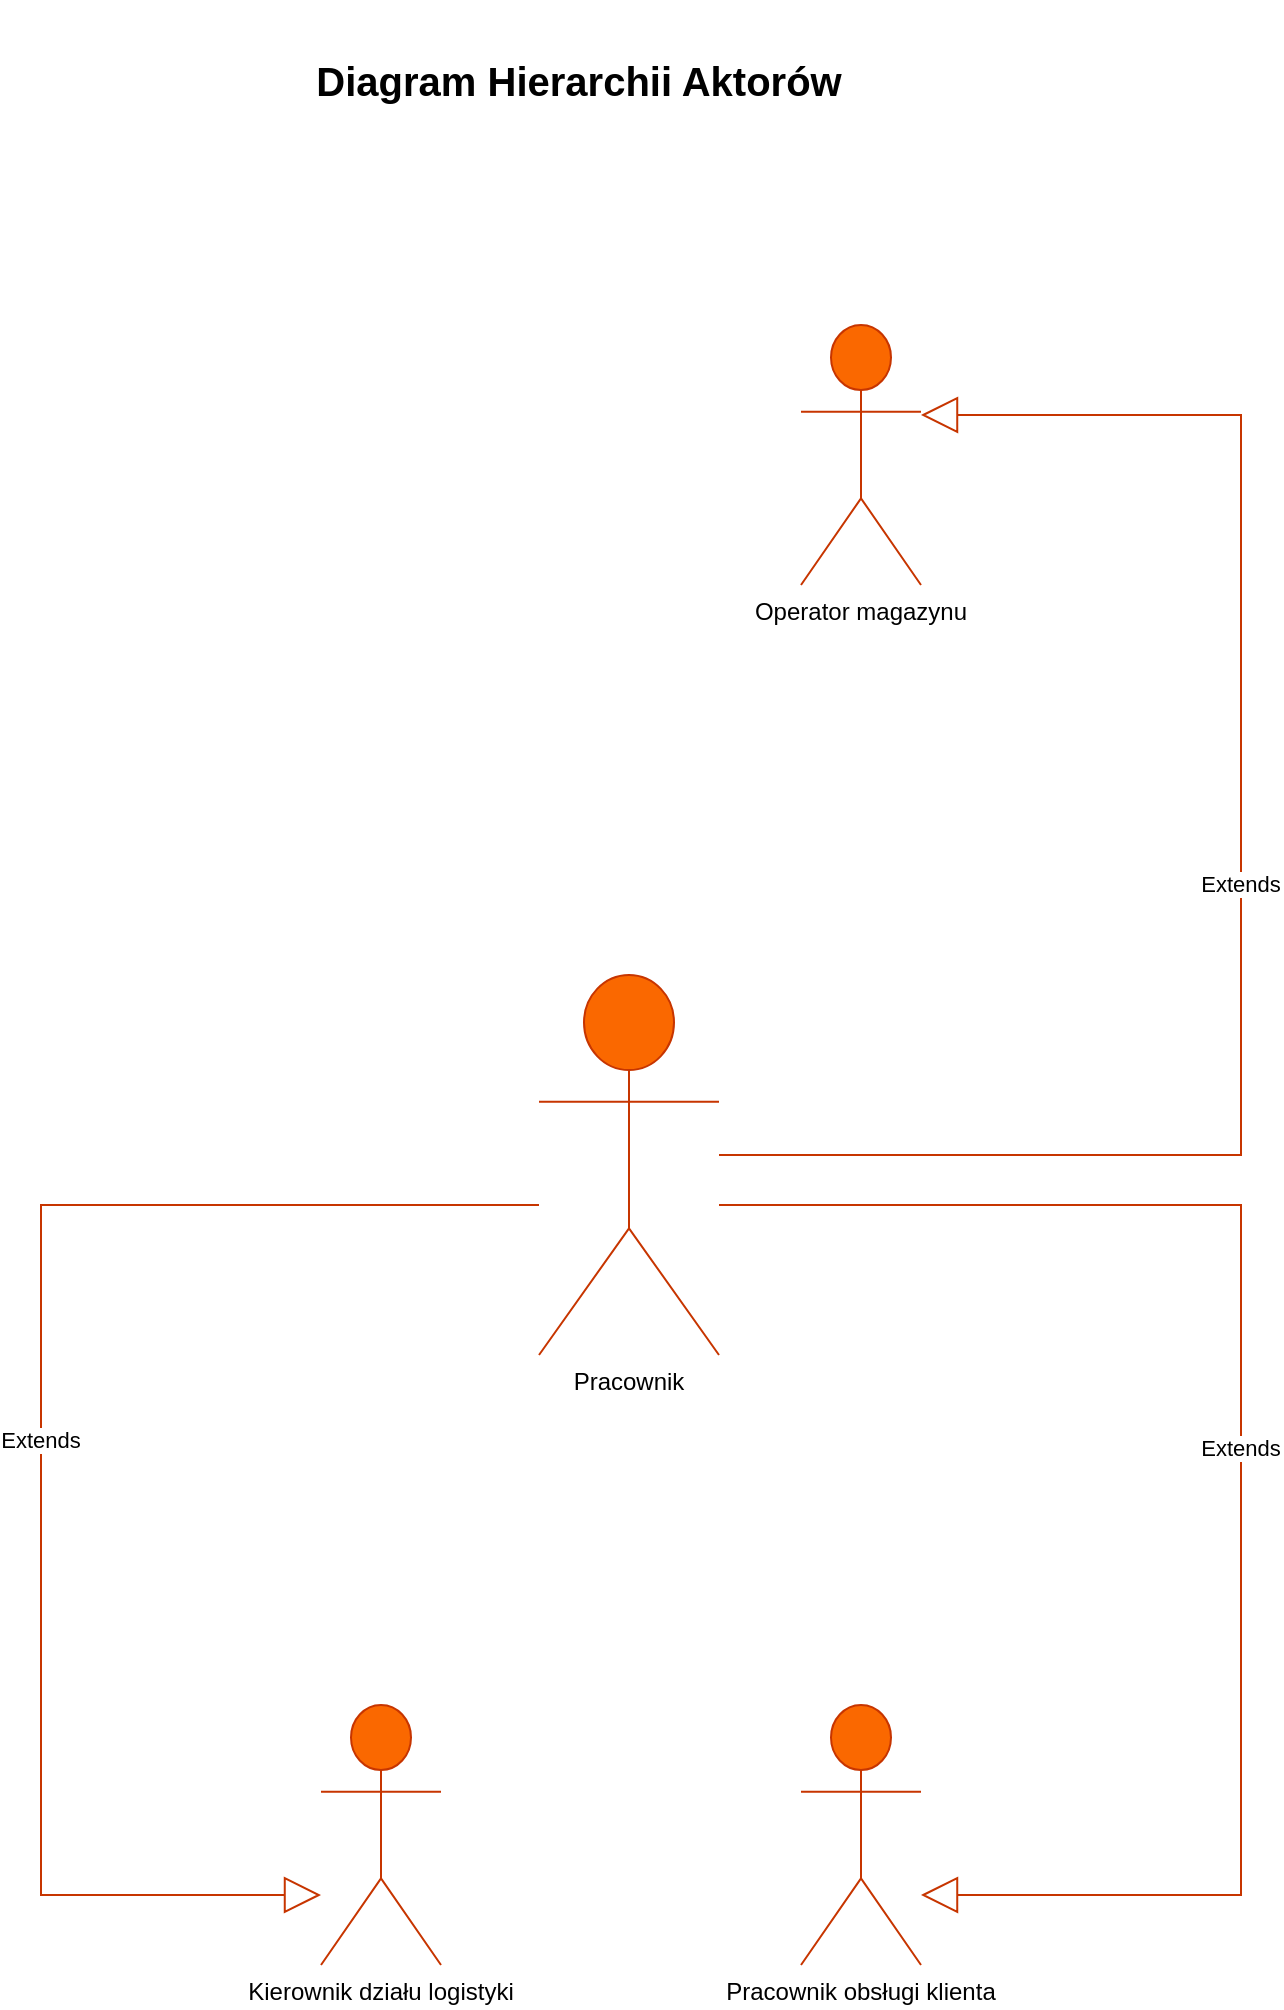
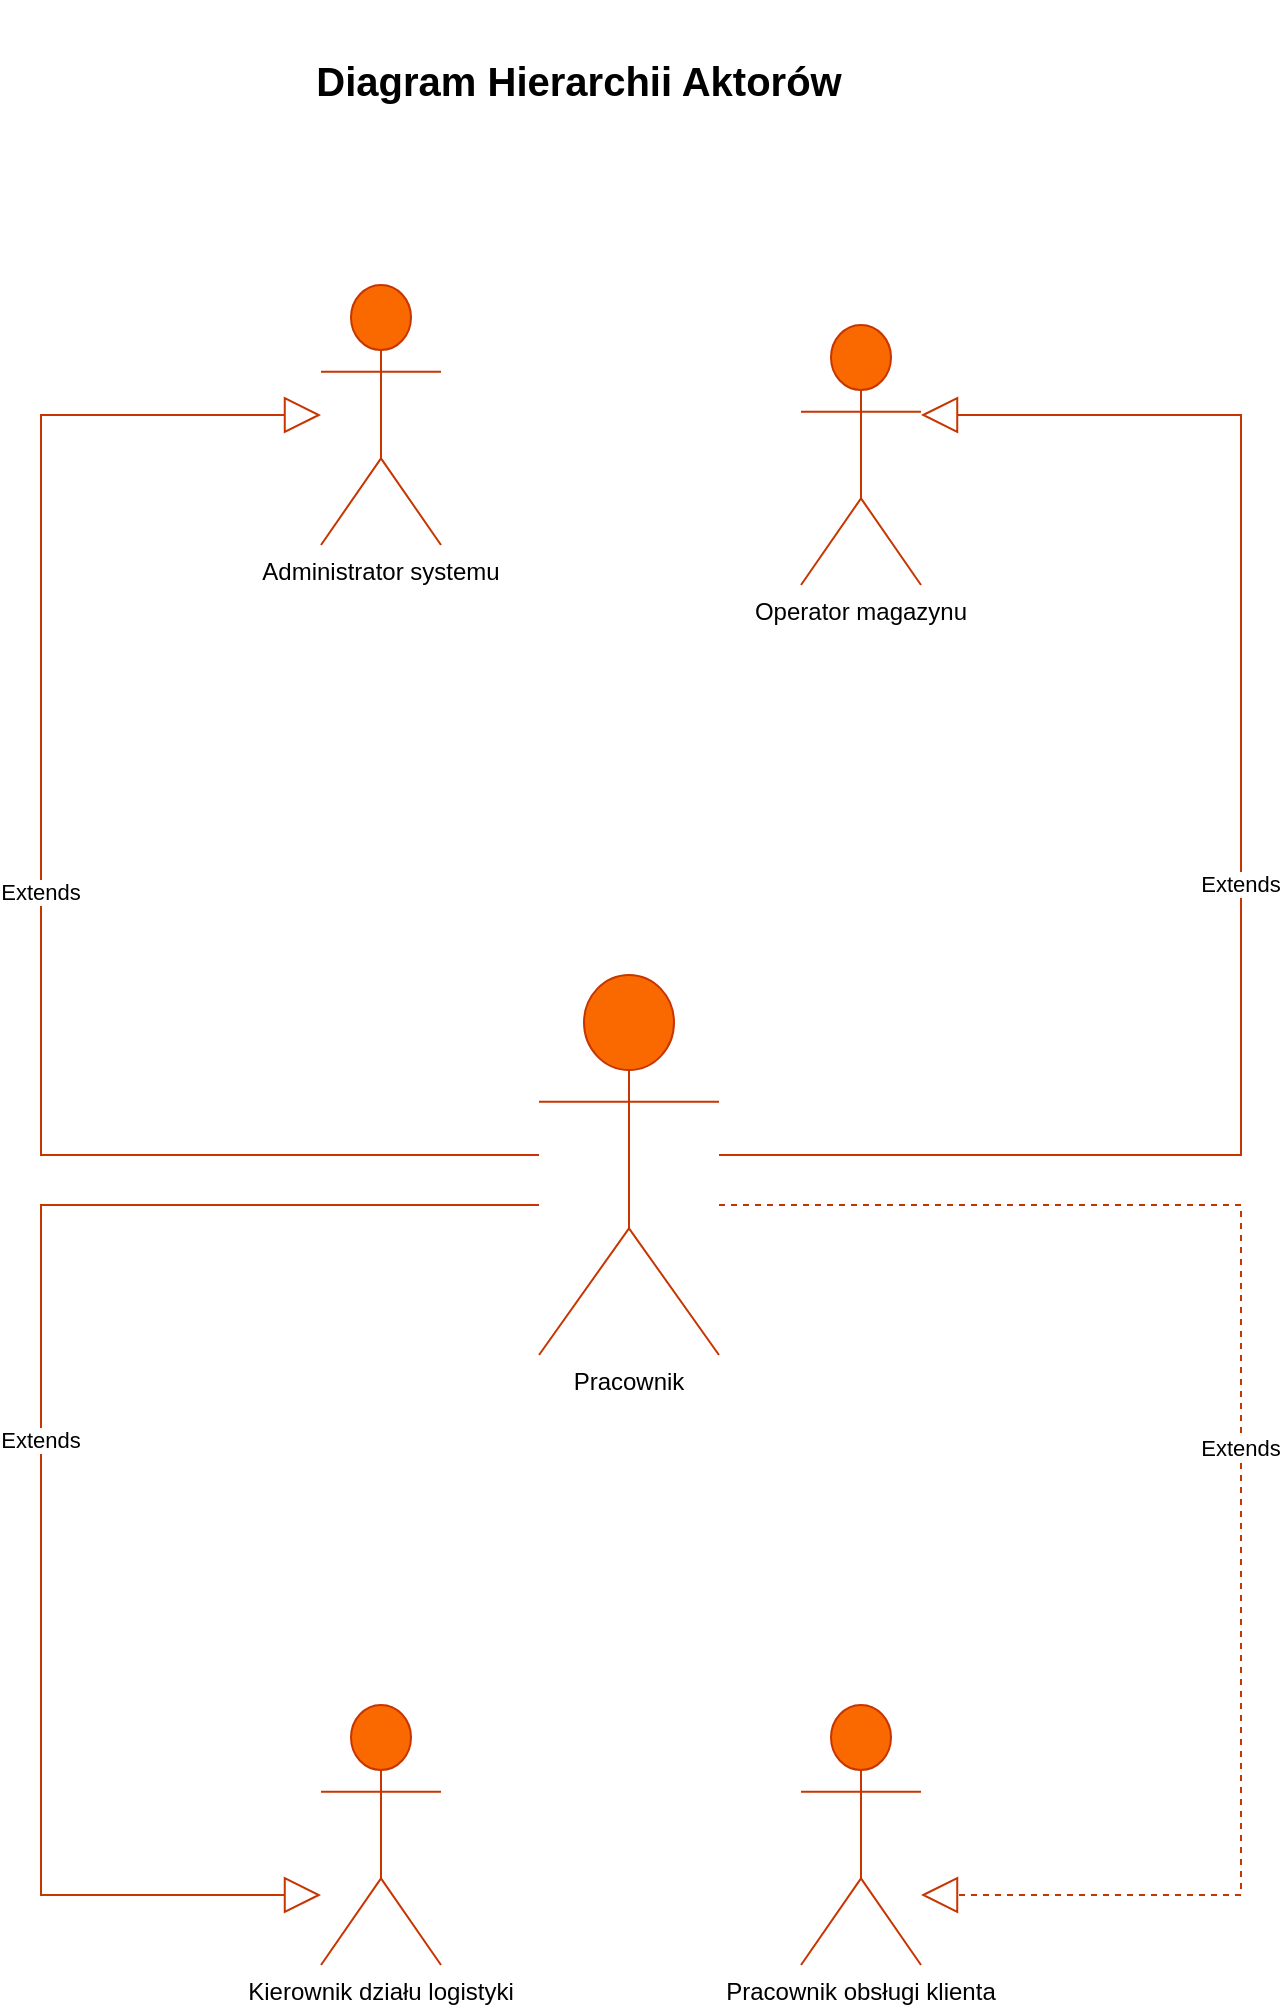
none -> (381, 415)
none -> (41, 913)
(1098, 1205) -> (1098, 1205)
